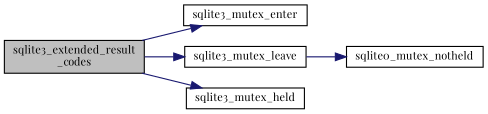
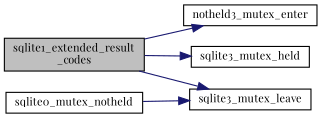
(245, 15) -> (250, 15)
(74, 57) -> (74, 55)
(321, 57) -> (161, 101)
